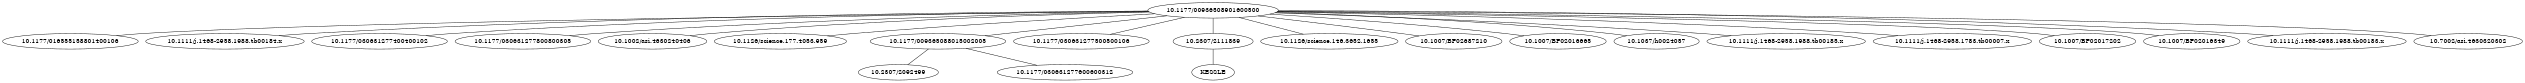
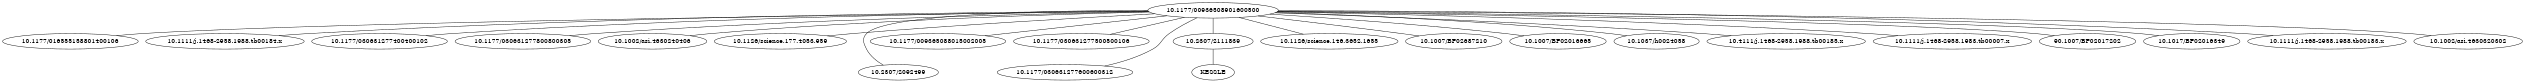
(1657, 41) -> (1657, 41)
(1786, 41) -> (1786, 41)
(1952, 41) -> (1952, 41)
(2088, 41) -> (2088, 41)
(2192, 41) -> (2192, 41)
(2468, 41) -> (2468, 41)
(918, 57) -> (986, 14)
(1001, 57) -> (1154, 48)
